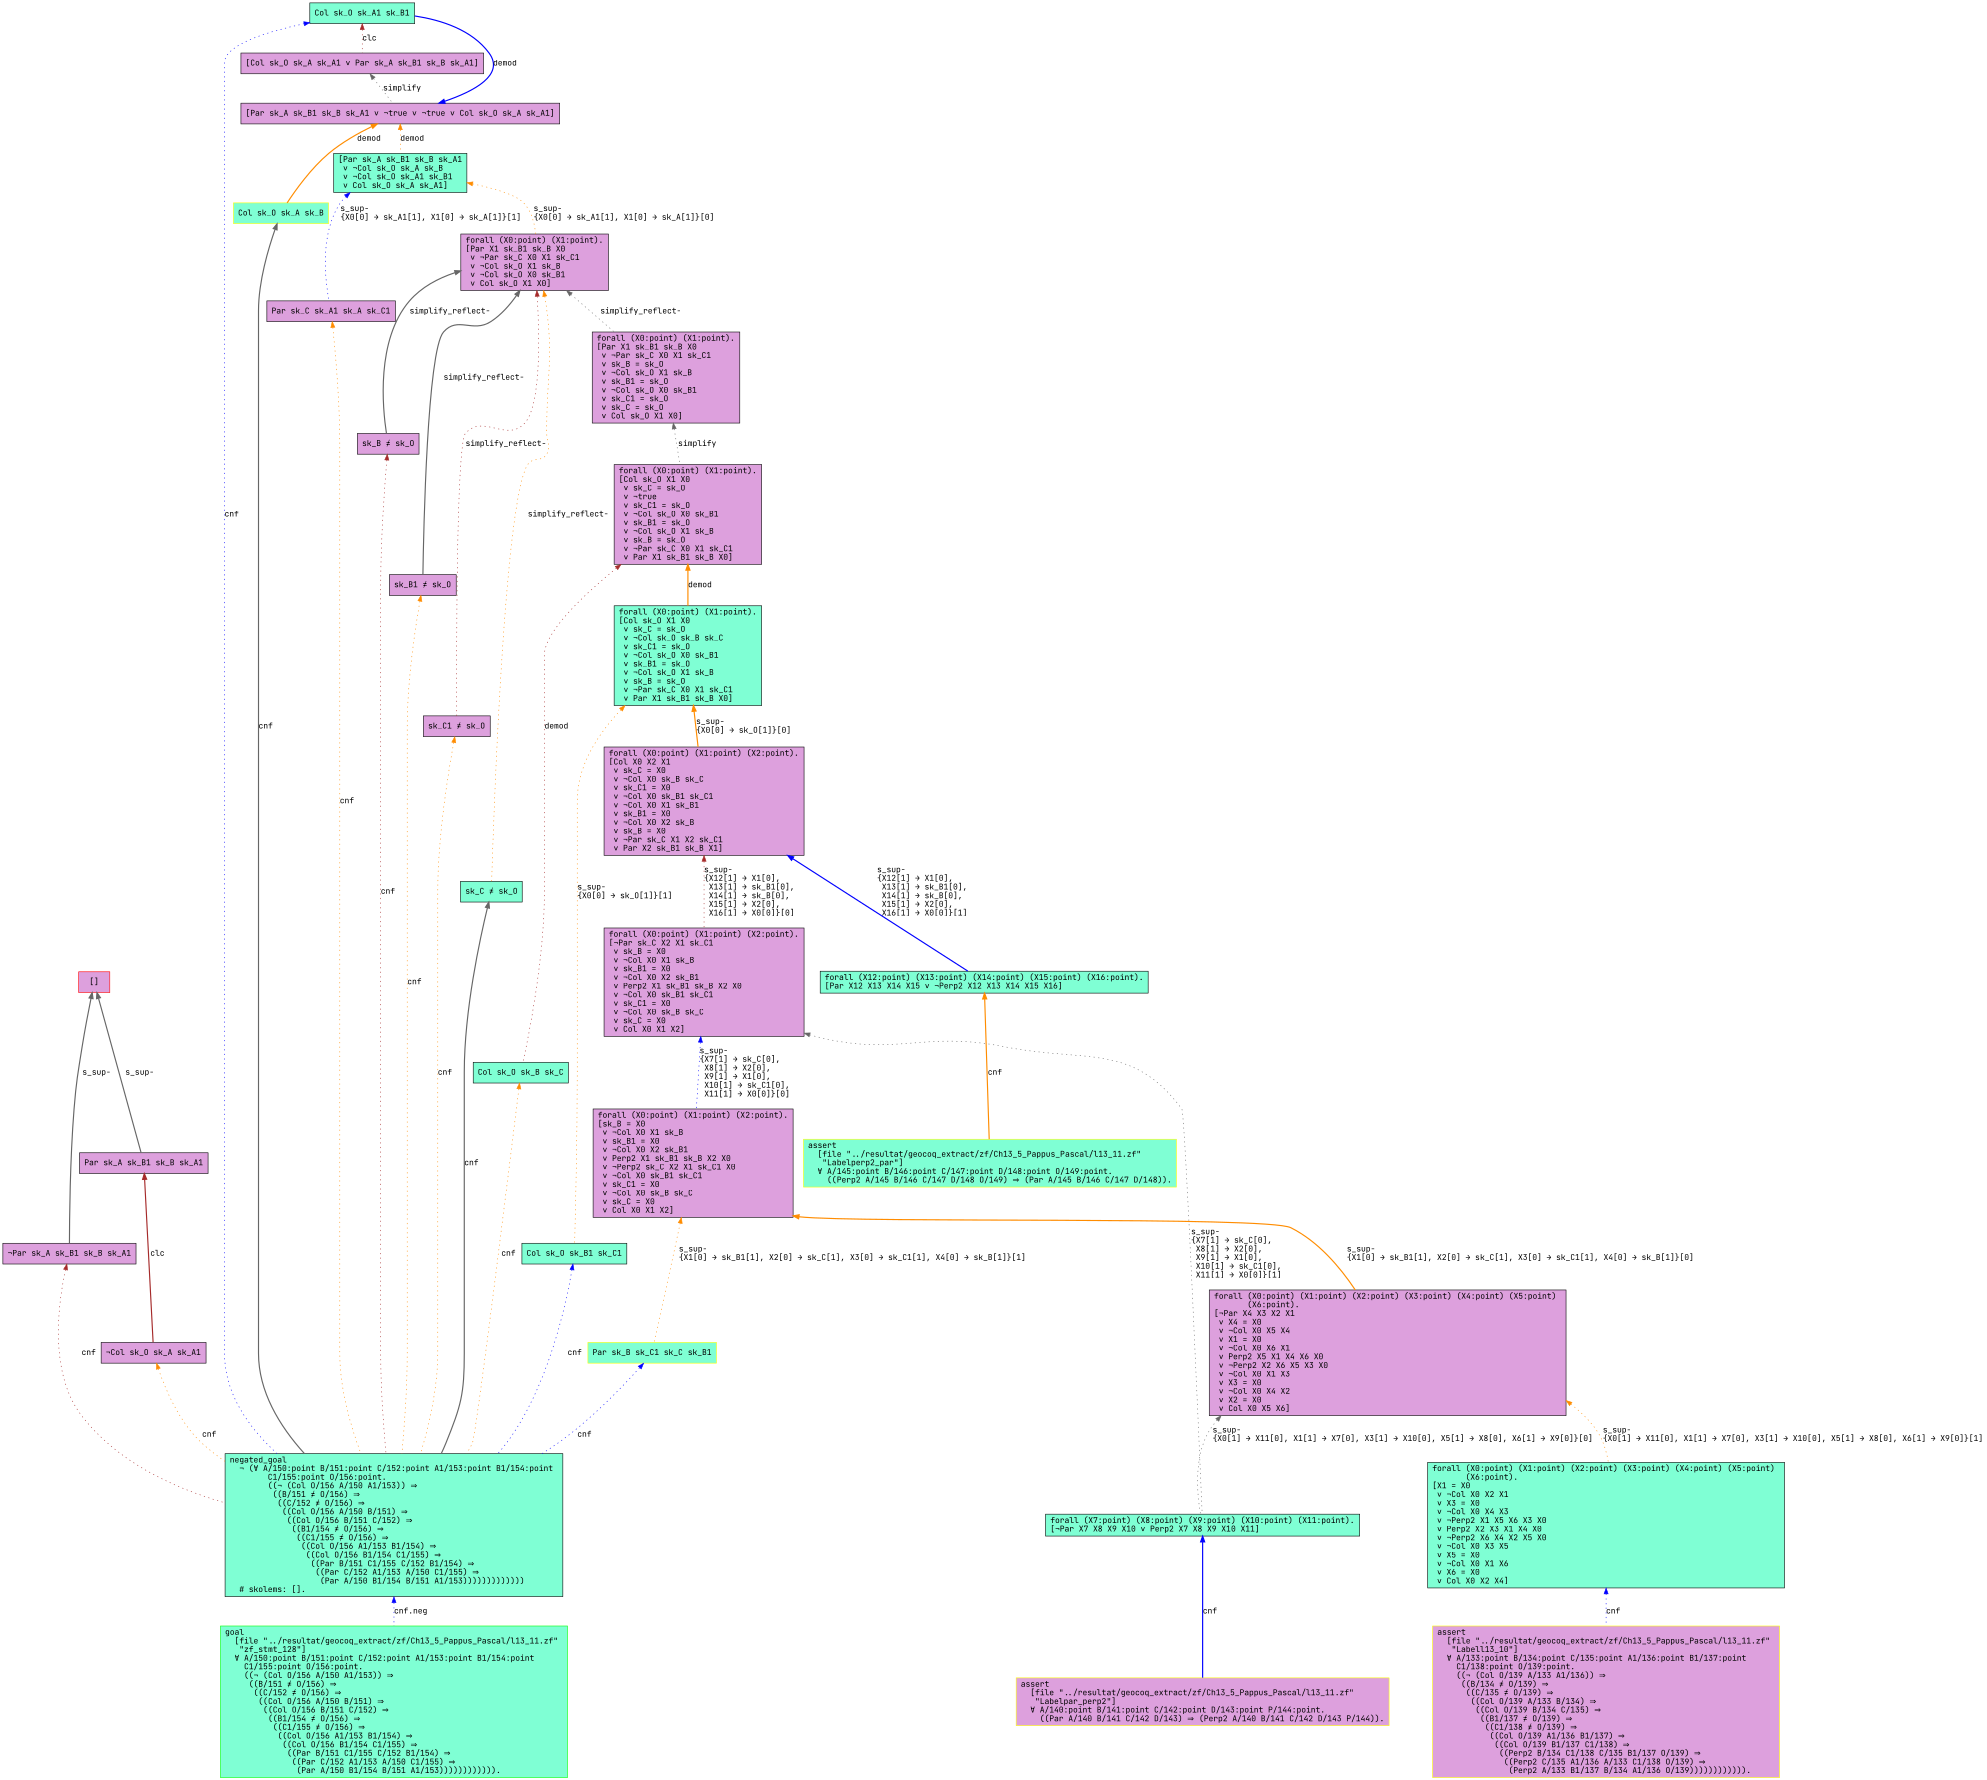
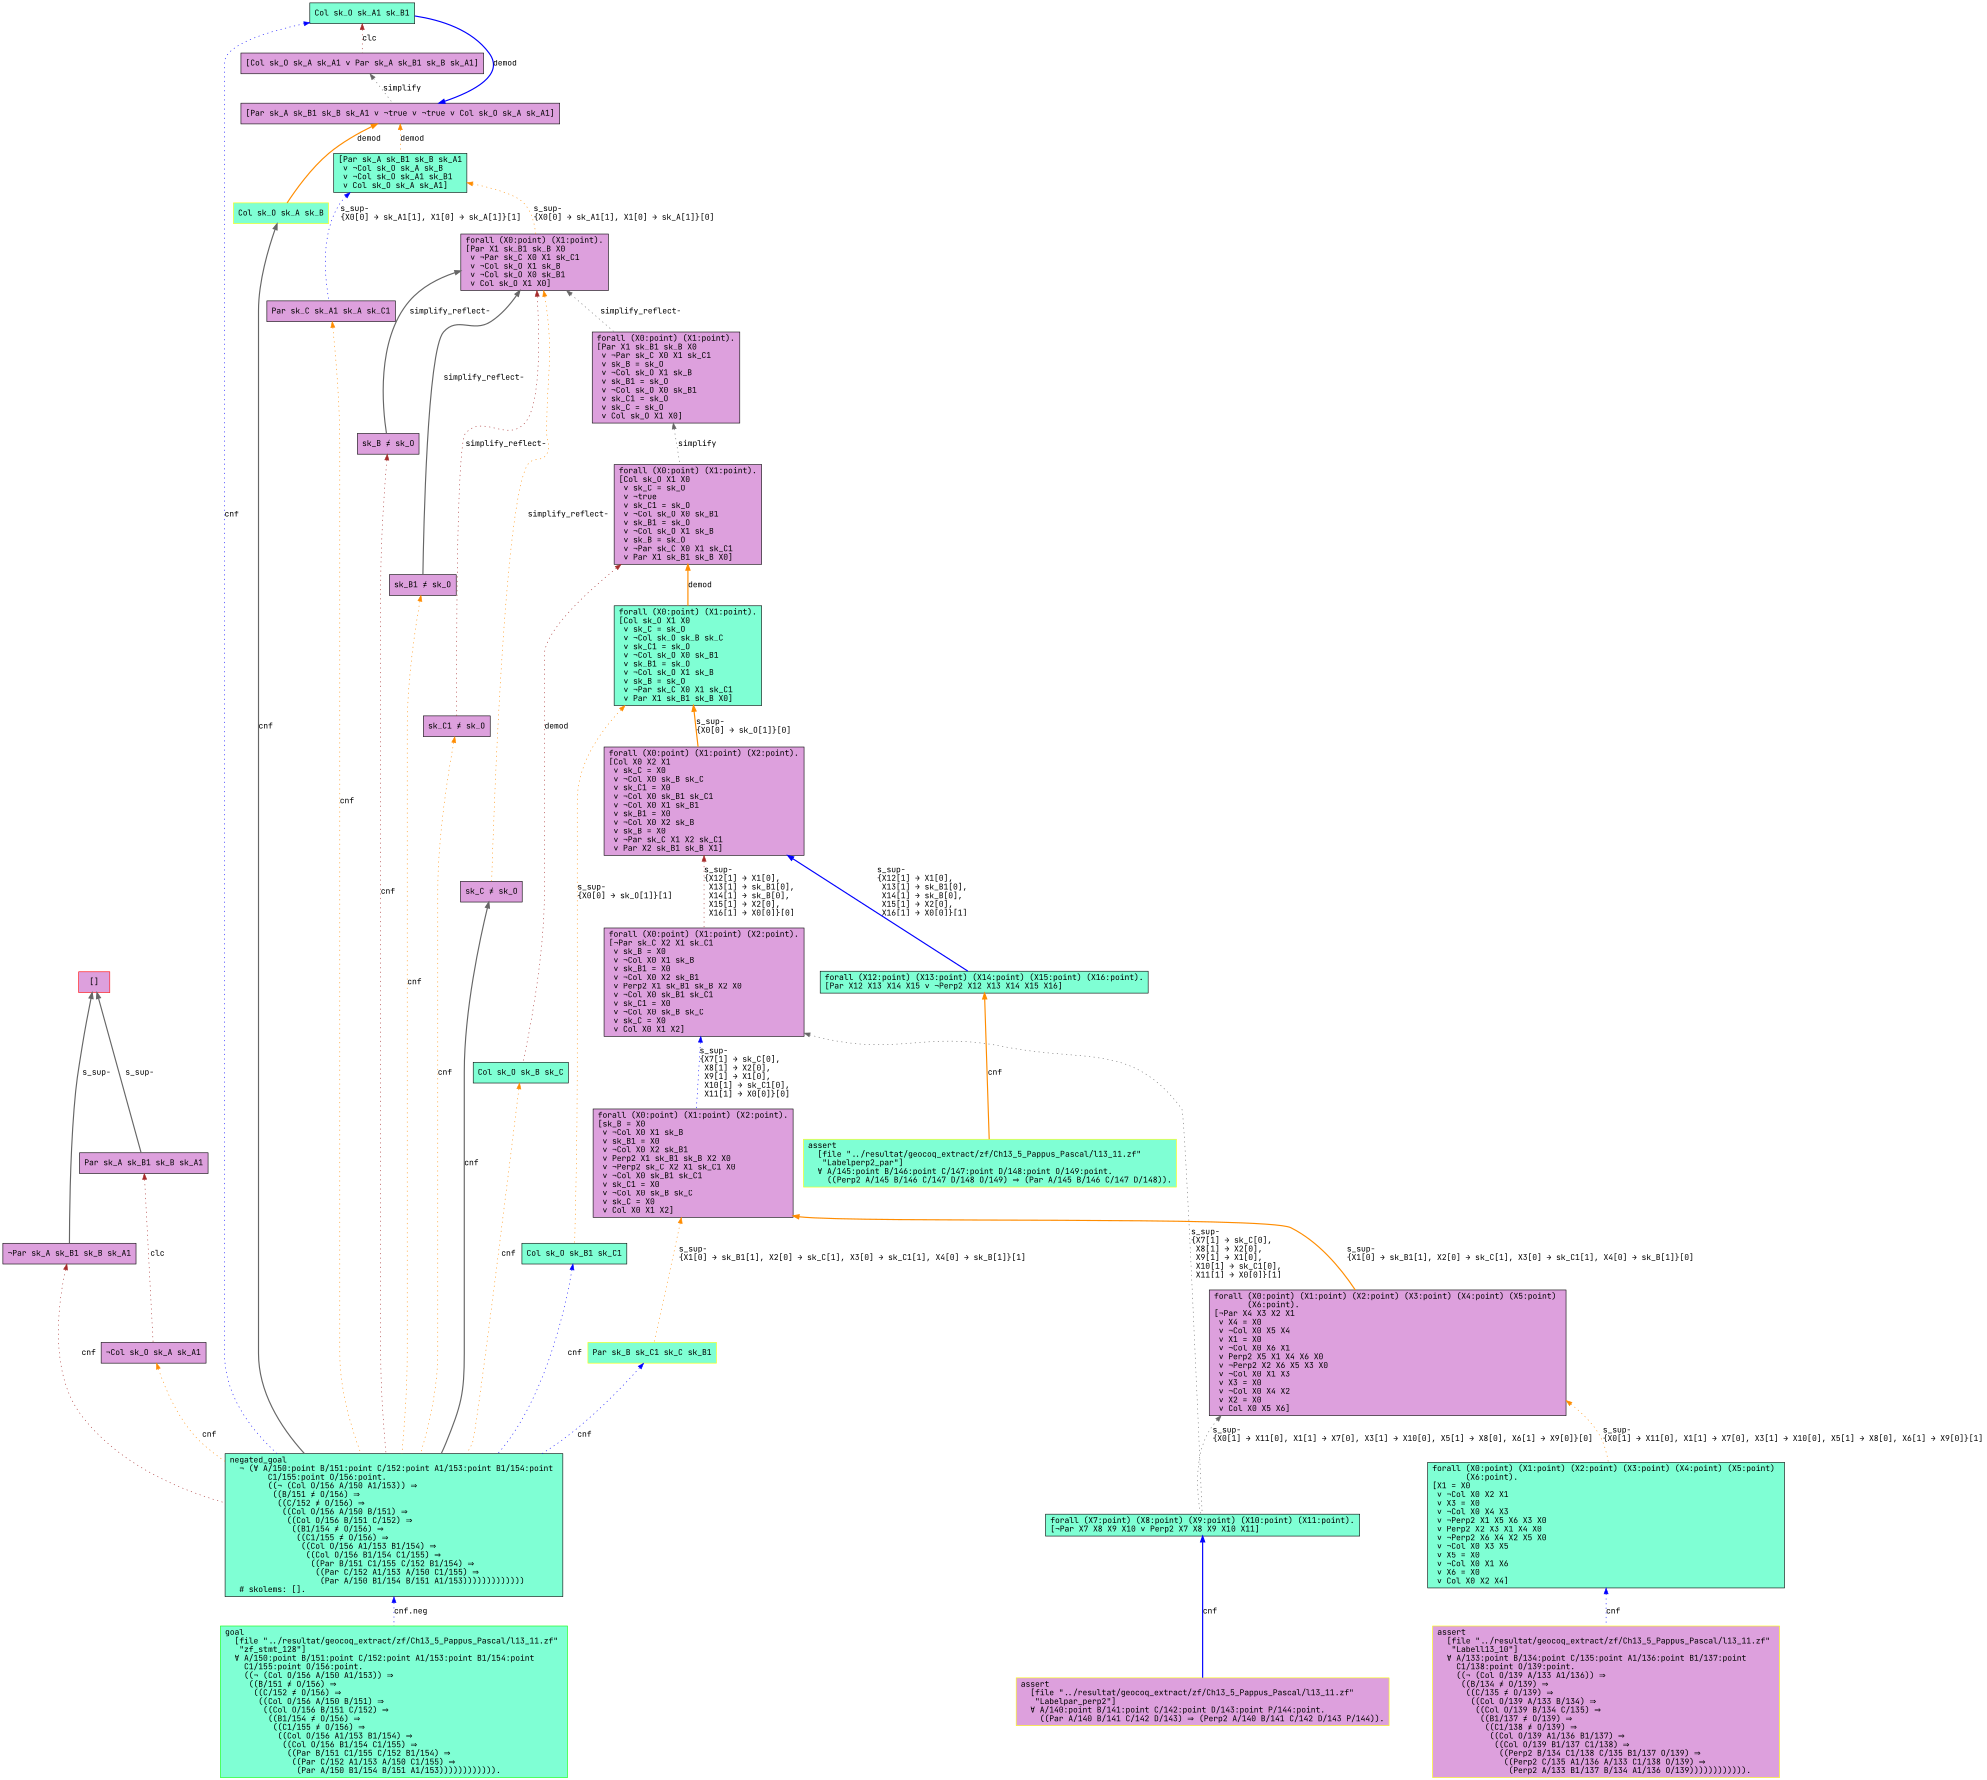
(491, 892) -> (491, 892)
(149, 1261) -> (149, 1261)
